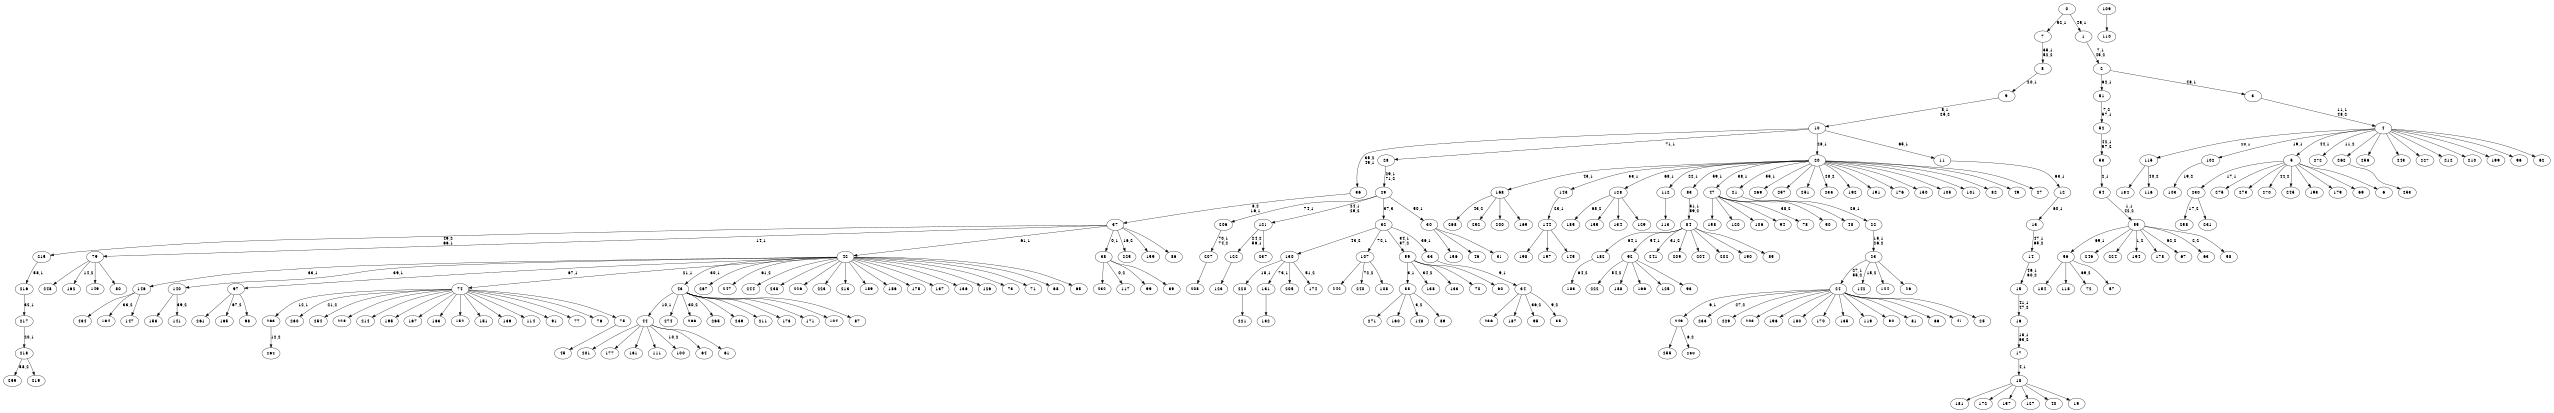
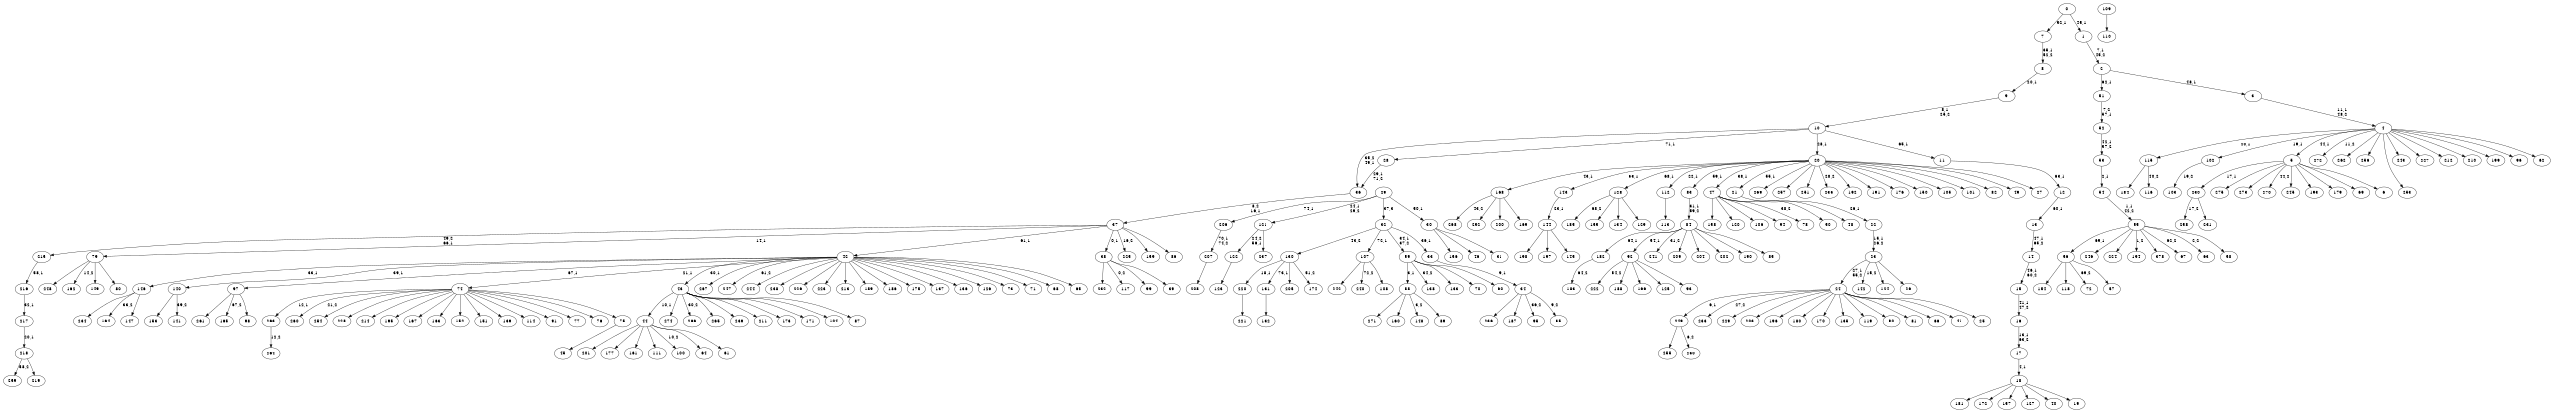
(2374, 174) -> (2388, 161)
(1385, 175) -> (1371, 174)
(2160, 257) -> (2160, 257)
(82, 321) -> (82, 321)
